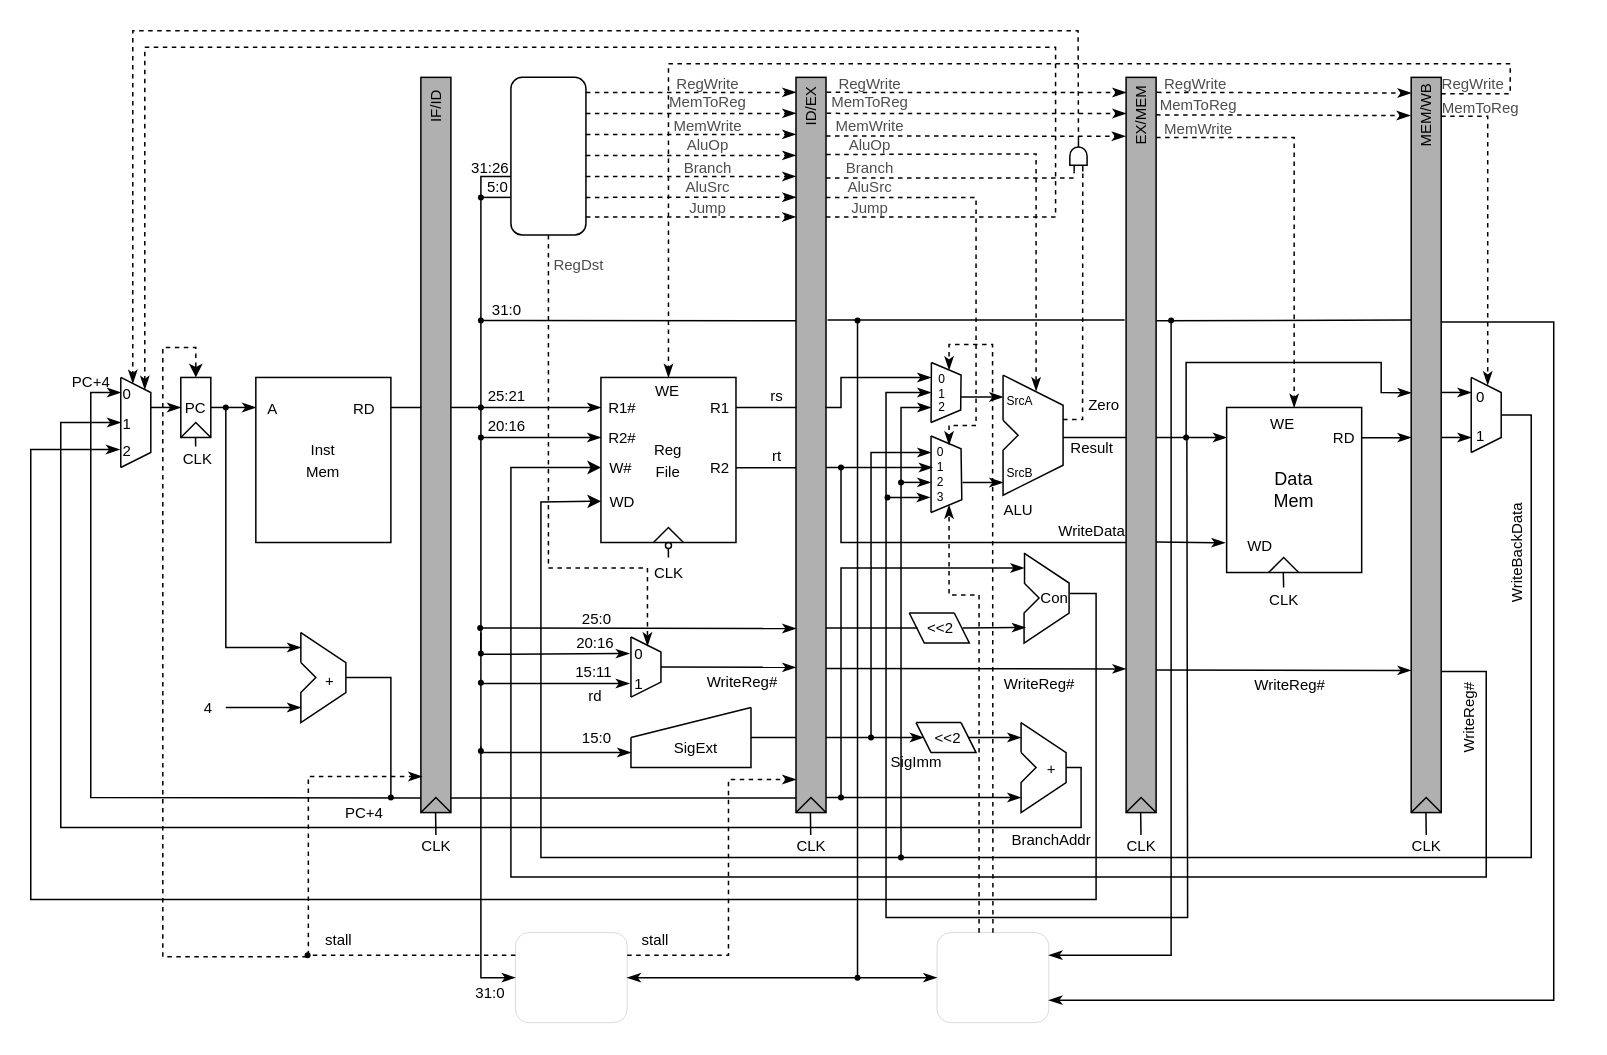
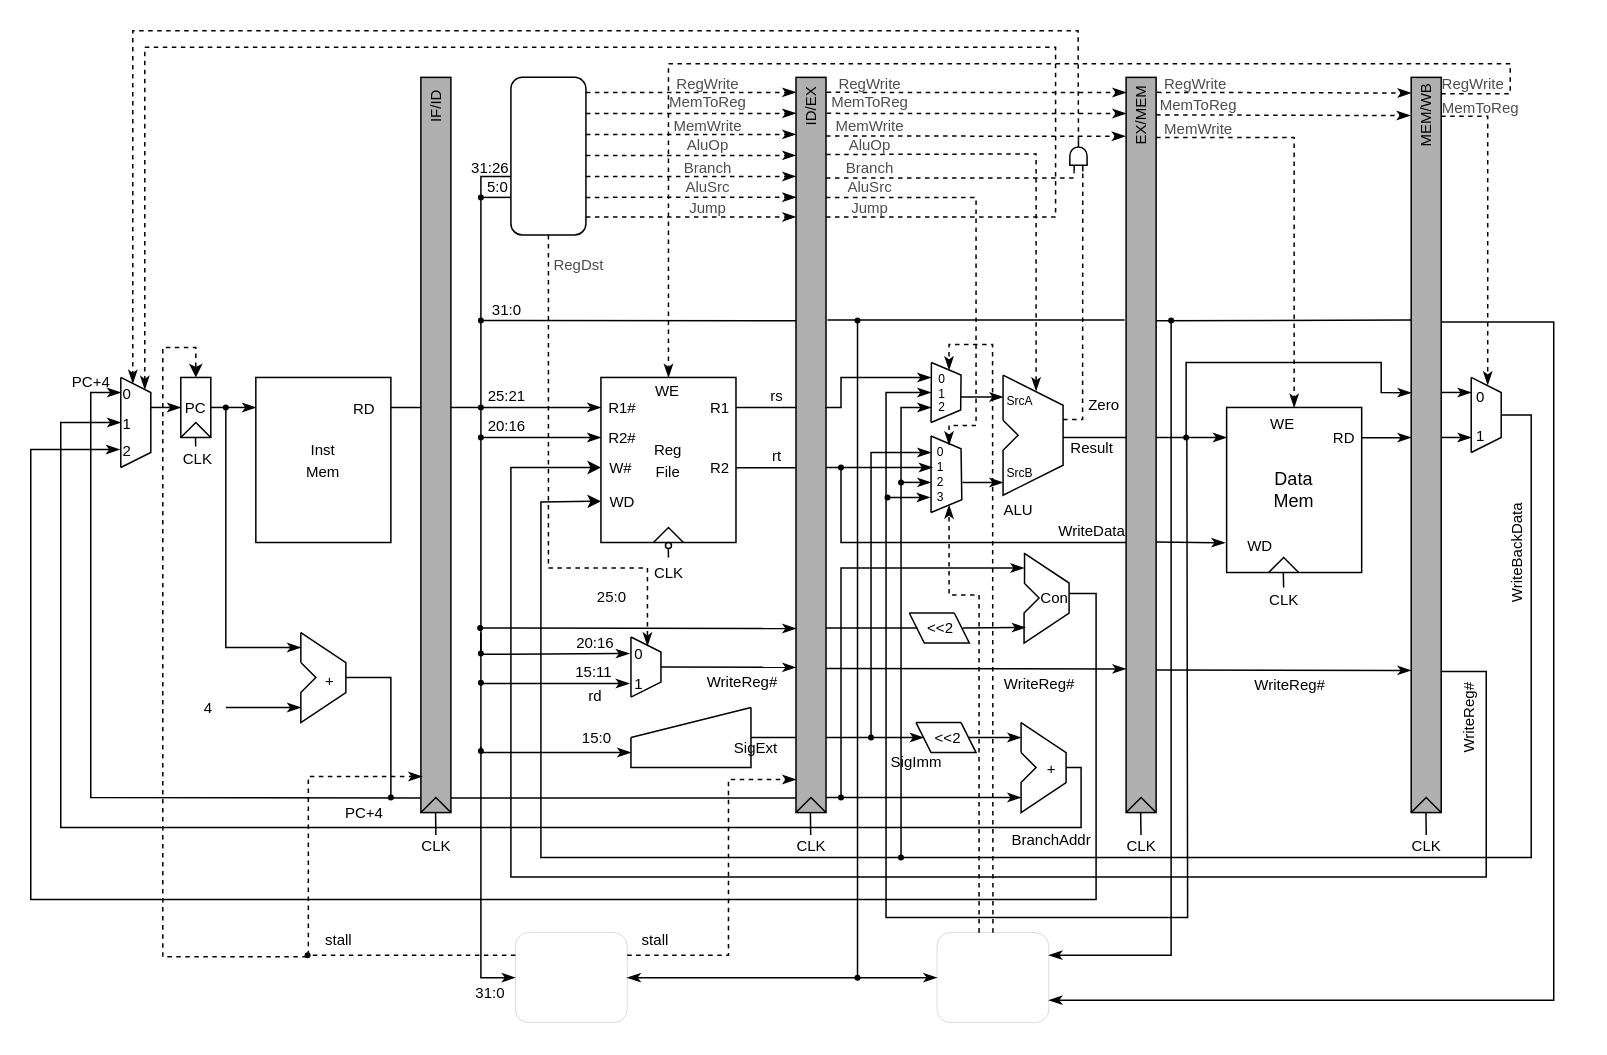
(272, 408) -> none
(596, 619) -> (611, 596)
(695, 748) -> (755, 748)
